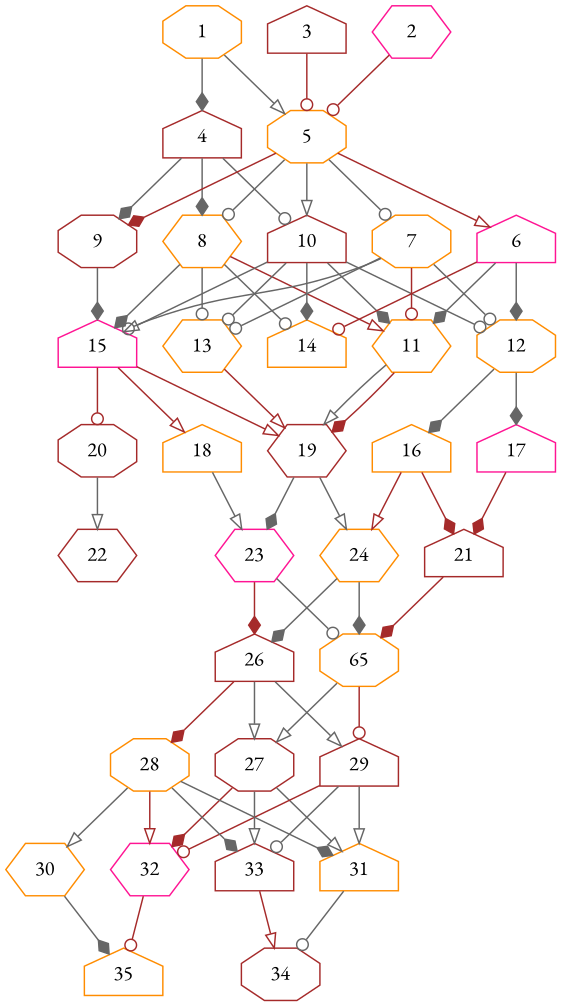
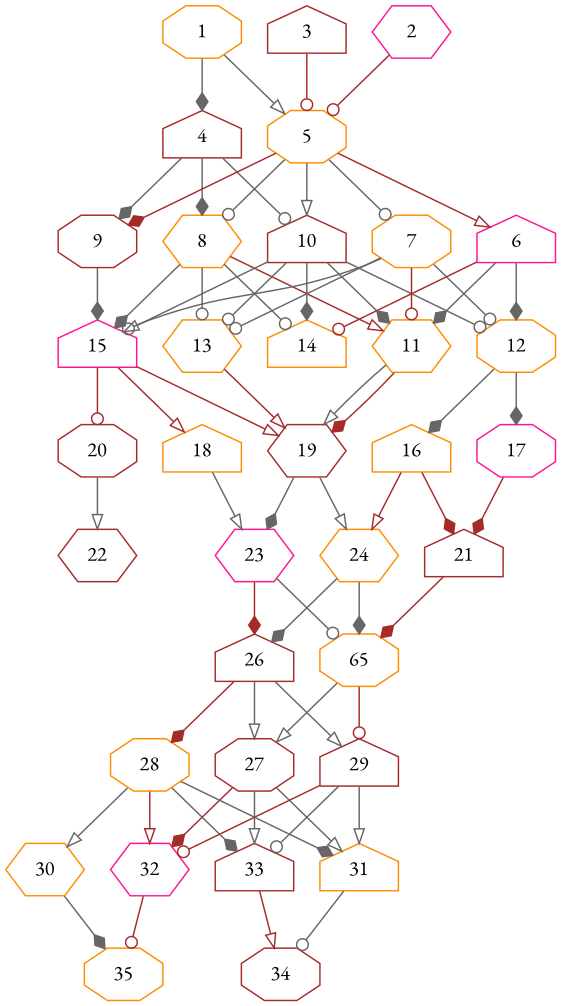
(516, 451) -> (516, 451)
(124, 974) -> (124, 974)
